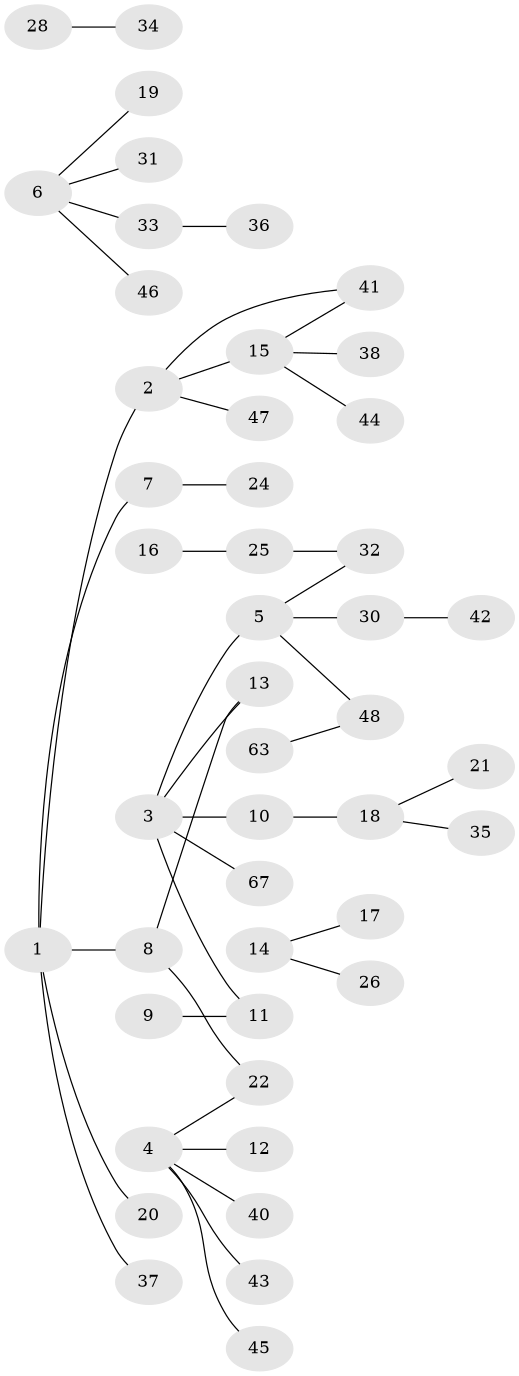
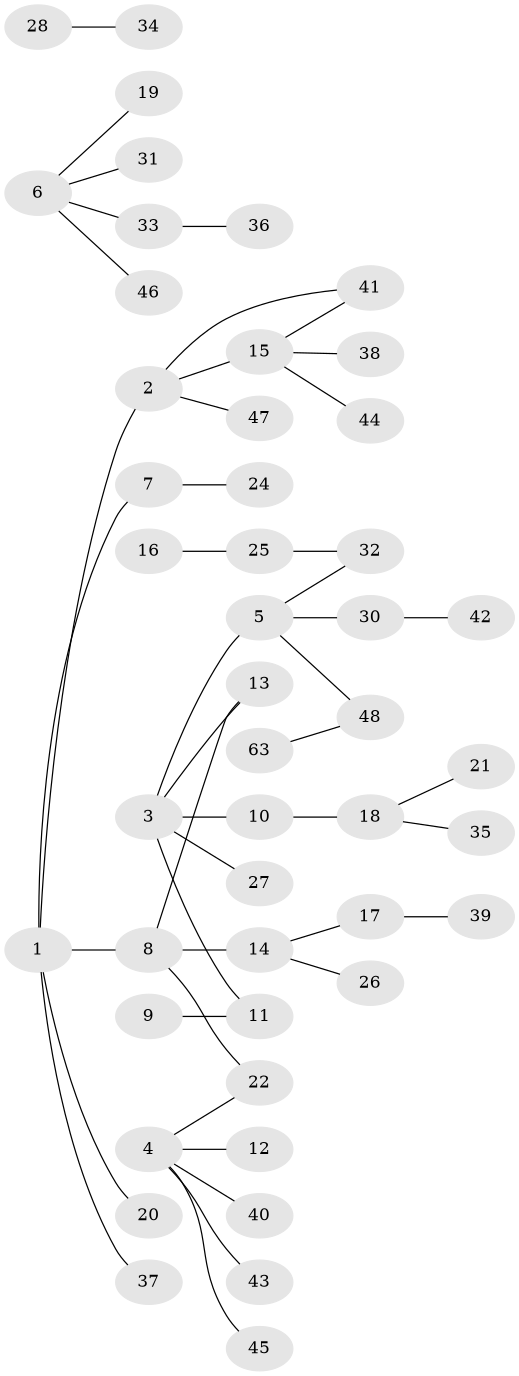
(260, 884) -> (260, 884)
none -> (481, 917)
none -> (197, 950)
